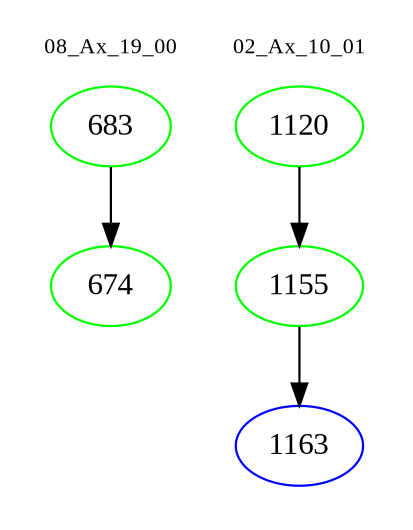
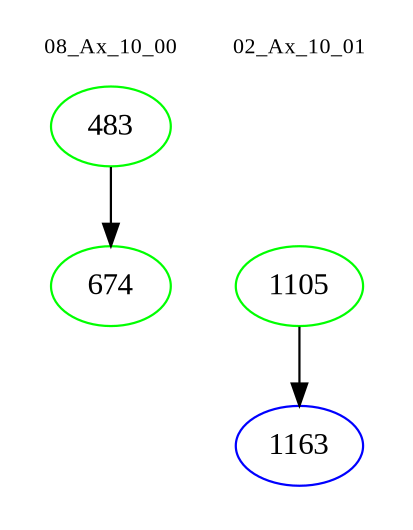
(112, 48) -> (112, 48)
(111, 126) -> (111, 126)
(299, 126) -> none
(299, 286) -> (299, 286)
